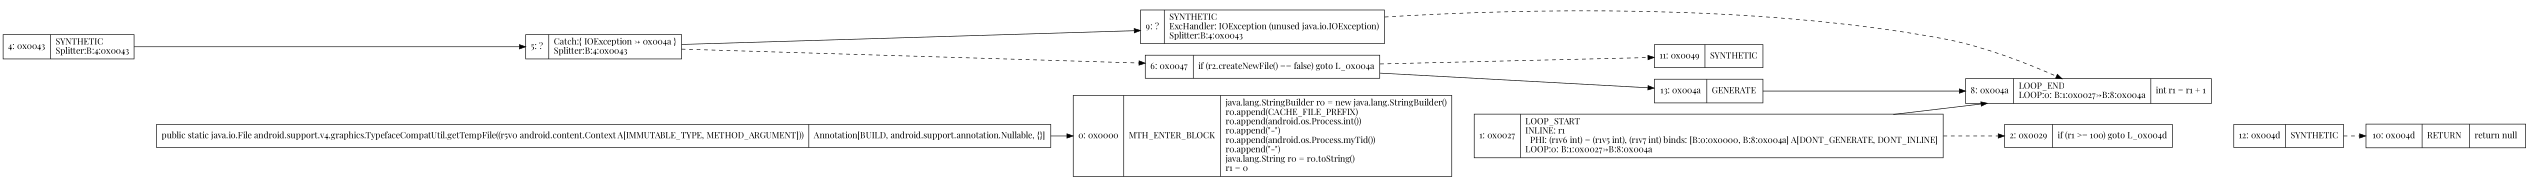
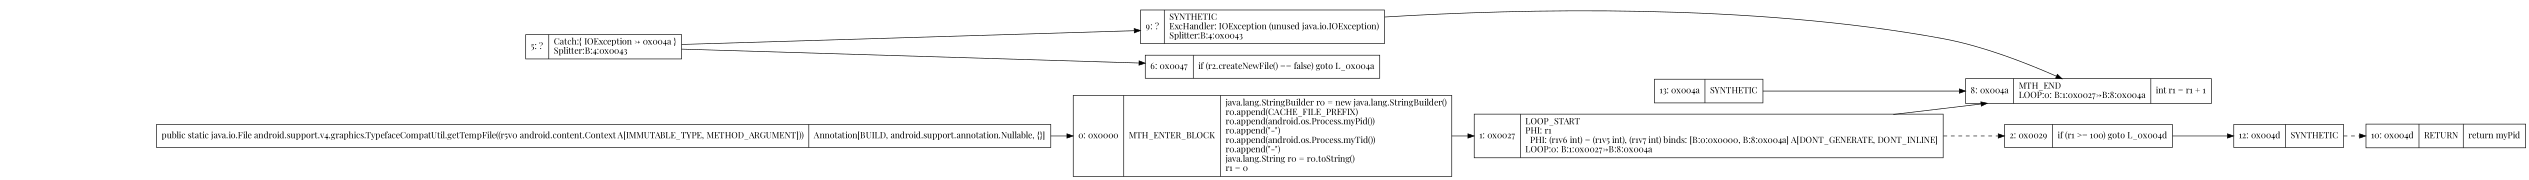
(1724, 14) -> (1724, 14)
(69, 47) -> none
(910, 56) -> (910, 56)
(1709, 56) -> none
(1514, 80) -> none
(2042, 86) -> (2040, 86)
(1734, 91) -> (1734, 91)
(1293, 122) -> (1300, 122)
(1547, 131) -> (1540, 131)
none -> (1460, 136)
none -> (2200, 136)
(2496, 136) -> (2494, 136)
